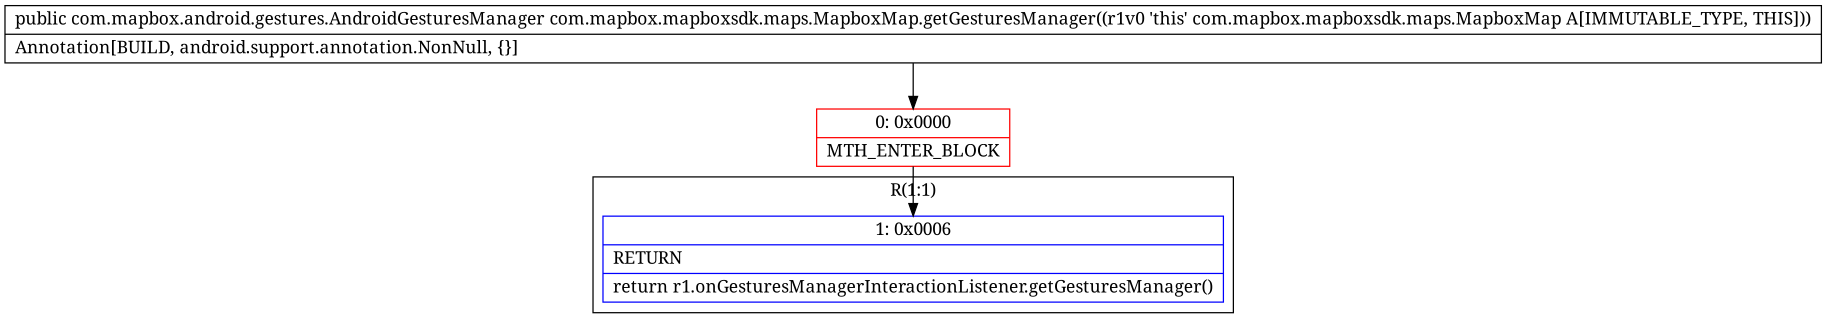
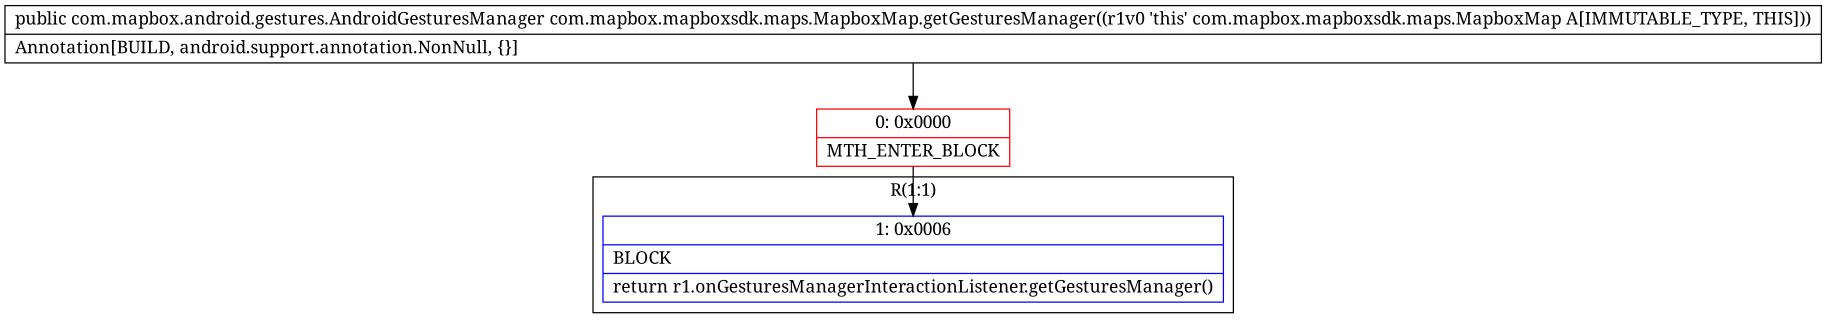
(648, 259) -> (642, 259)
